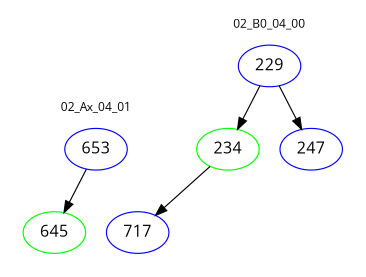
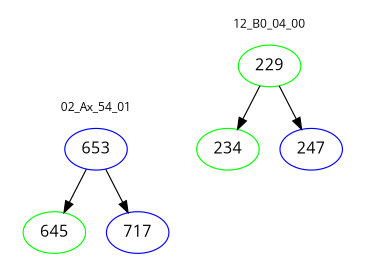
(270, 25) -> (270, 25)
(270, 66) -> (270, 66)
(96, 108) -> (96, 108)
(187, 187) -> (114, 186)
